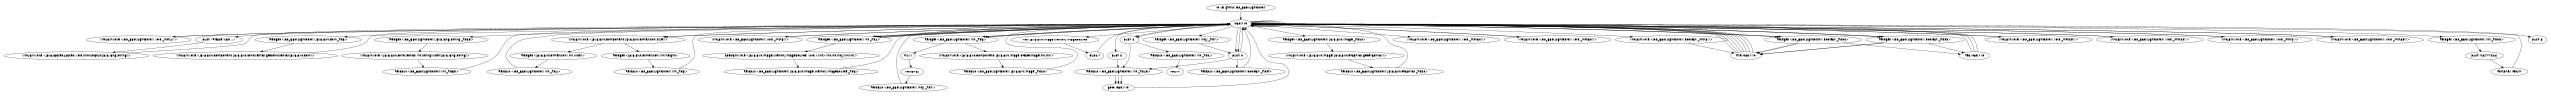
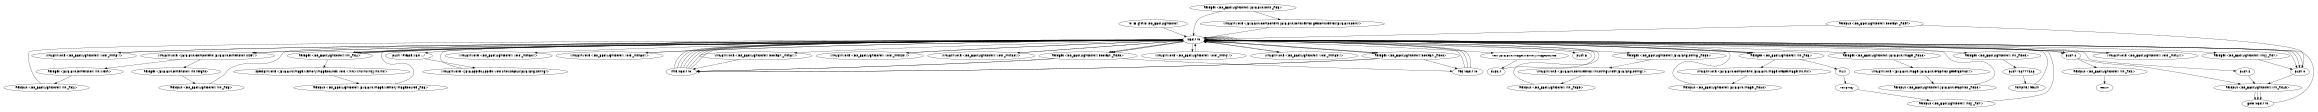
(568, 31) -> (1202, 17)
(1237, 63) -> (2119, 33)
